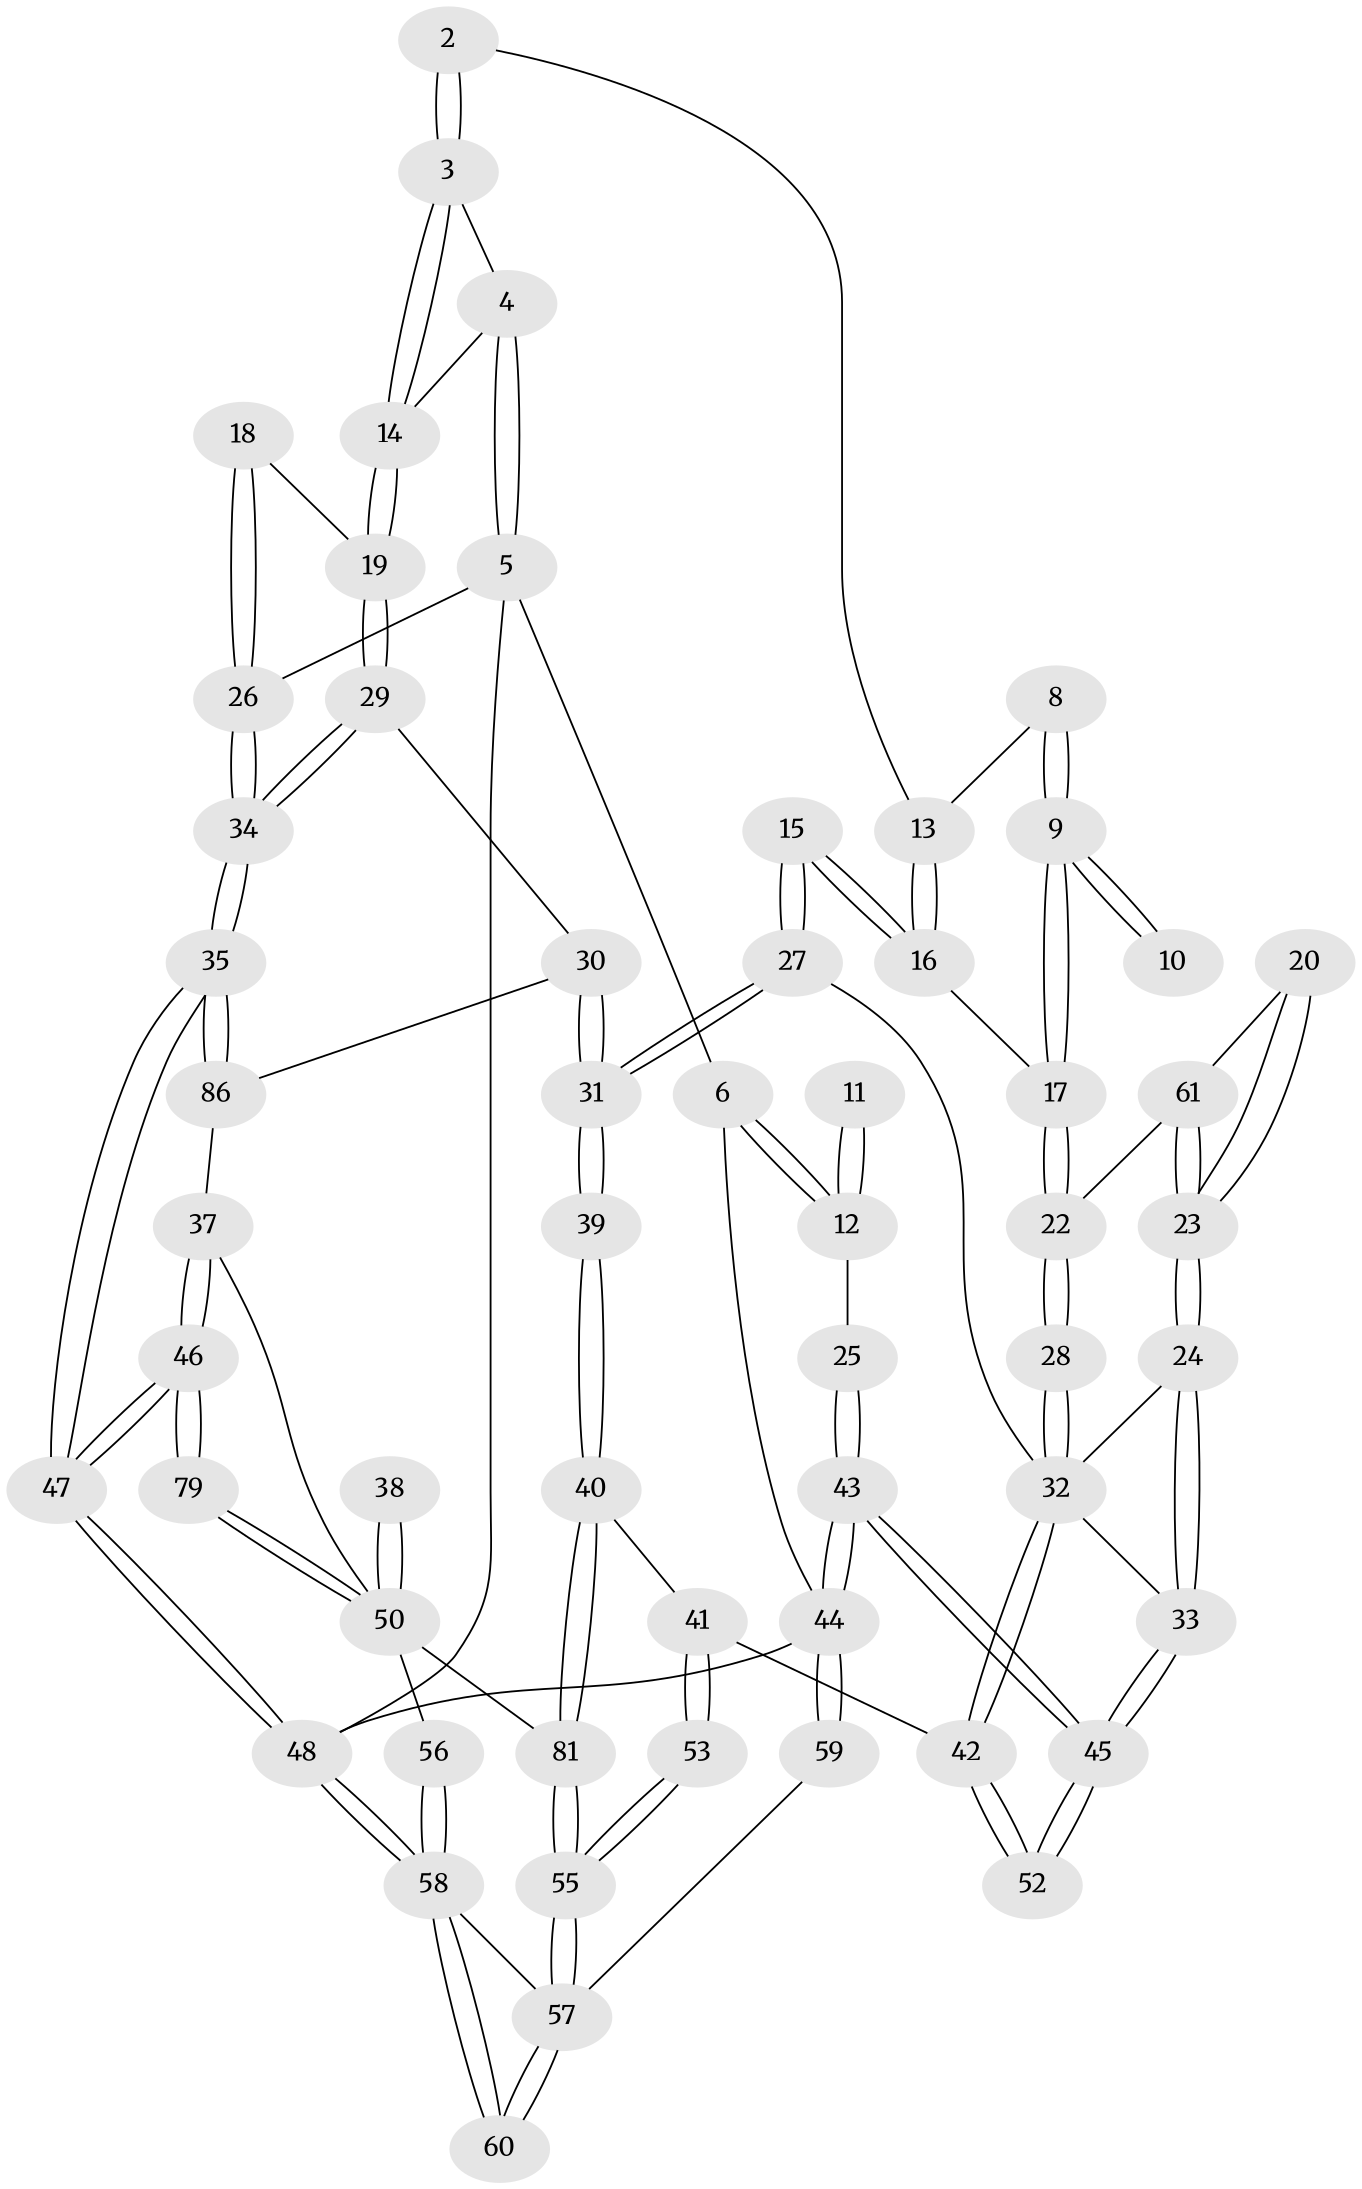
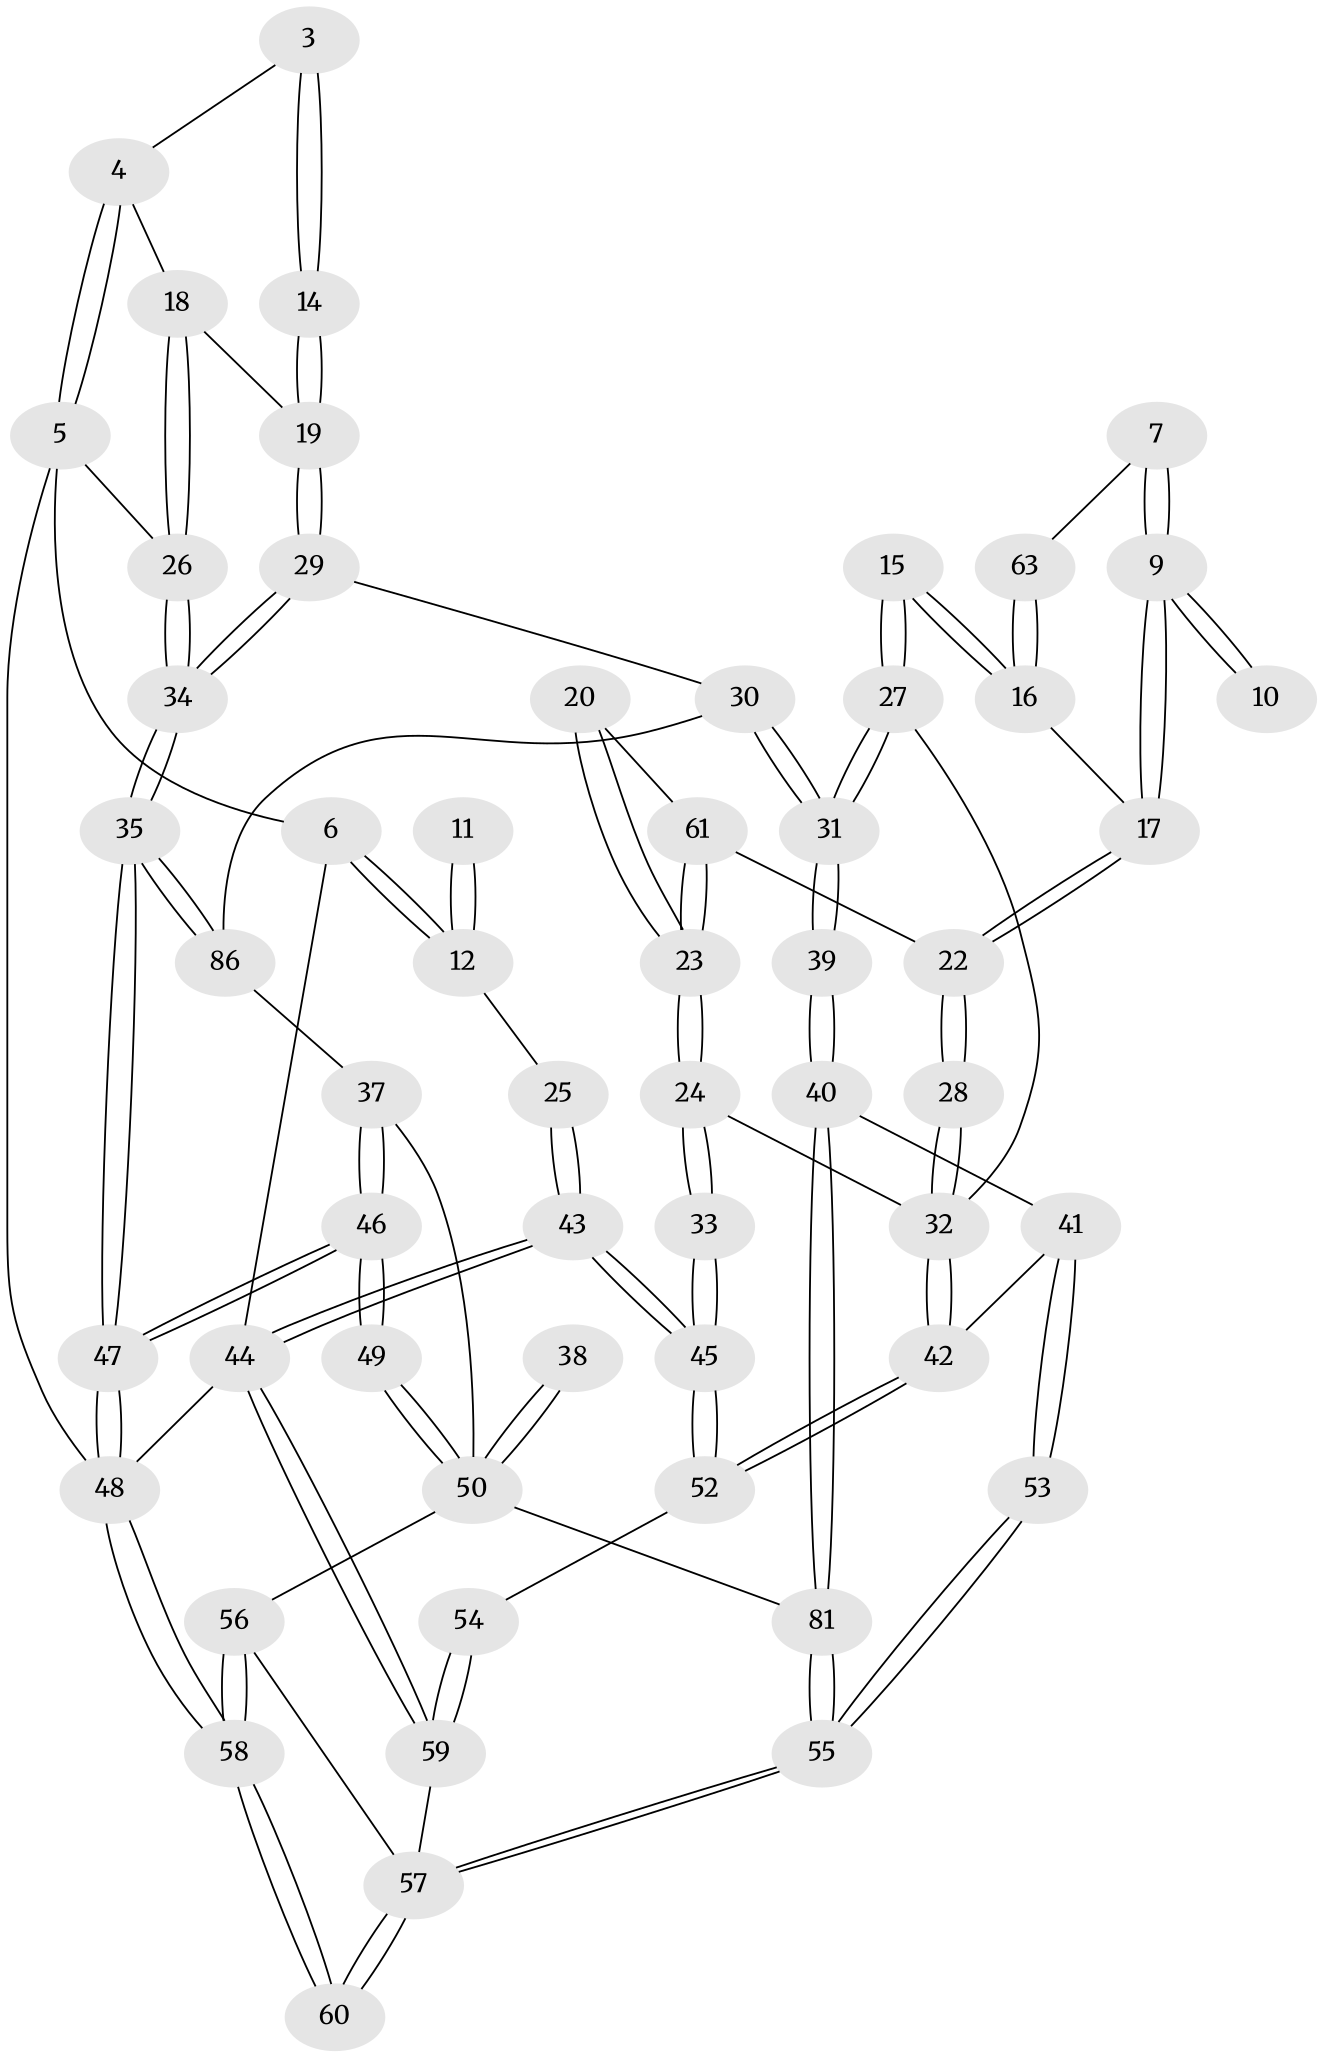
(448, 40) -> none
(448, 370) -> (148, 238)
(1056, 699) -> (1157, 436)
(924, 831) -> (1025, 567)
(189, 1490) -> (372, 1358)
(1121, 1556) -> none
none -> (469, 1622)
(498, 1951) -> (324, 1754)
